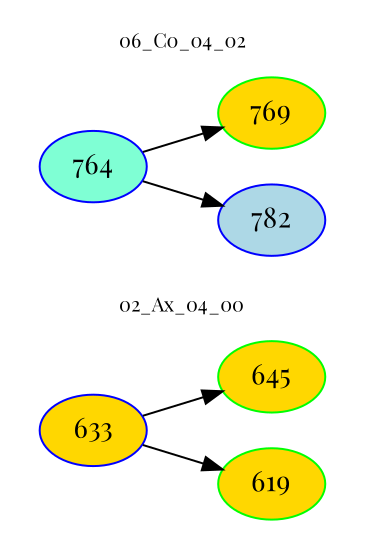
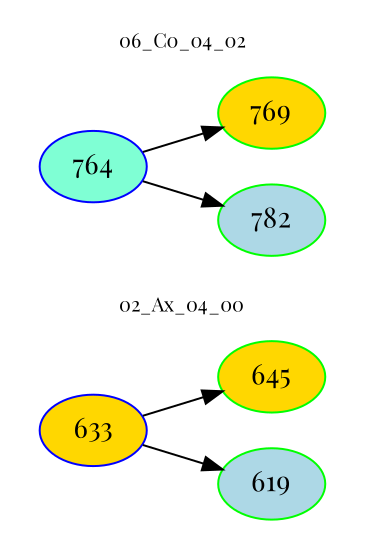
(272, 220) -> (272, 220)
(272, 484) -> (272, 484)
